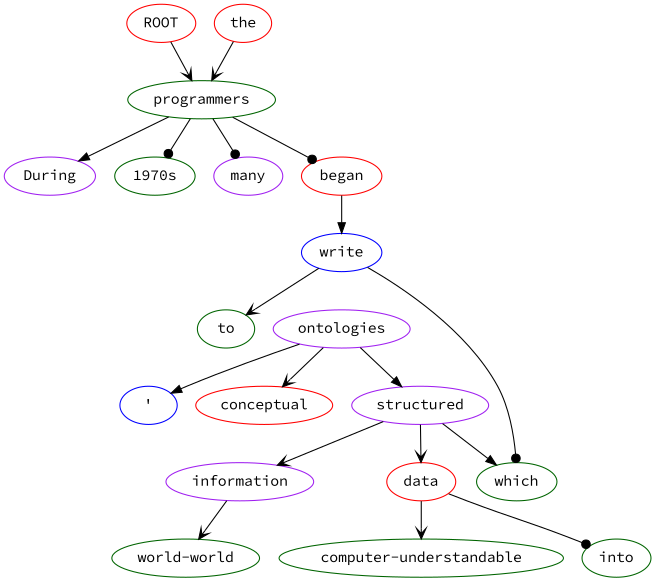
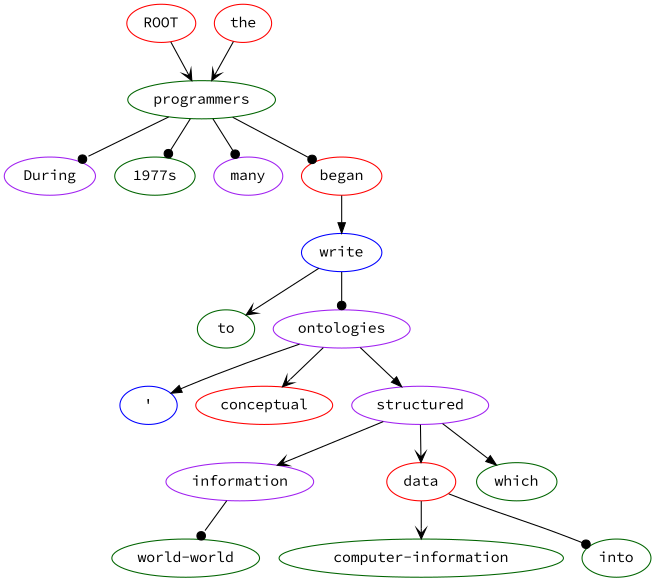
(129, 137) -> (129, 137)
(155, 176) -> (155, 176)
(466, 343) -> (342, 287)
(216, 516) -> (216, 516)
(421, 558) -> (421, 558)
